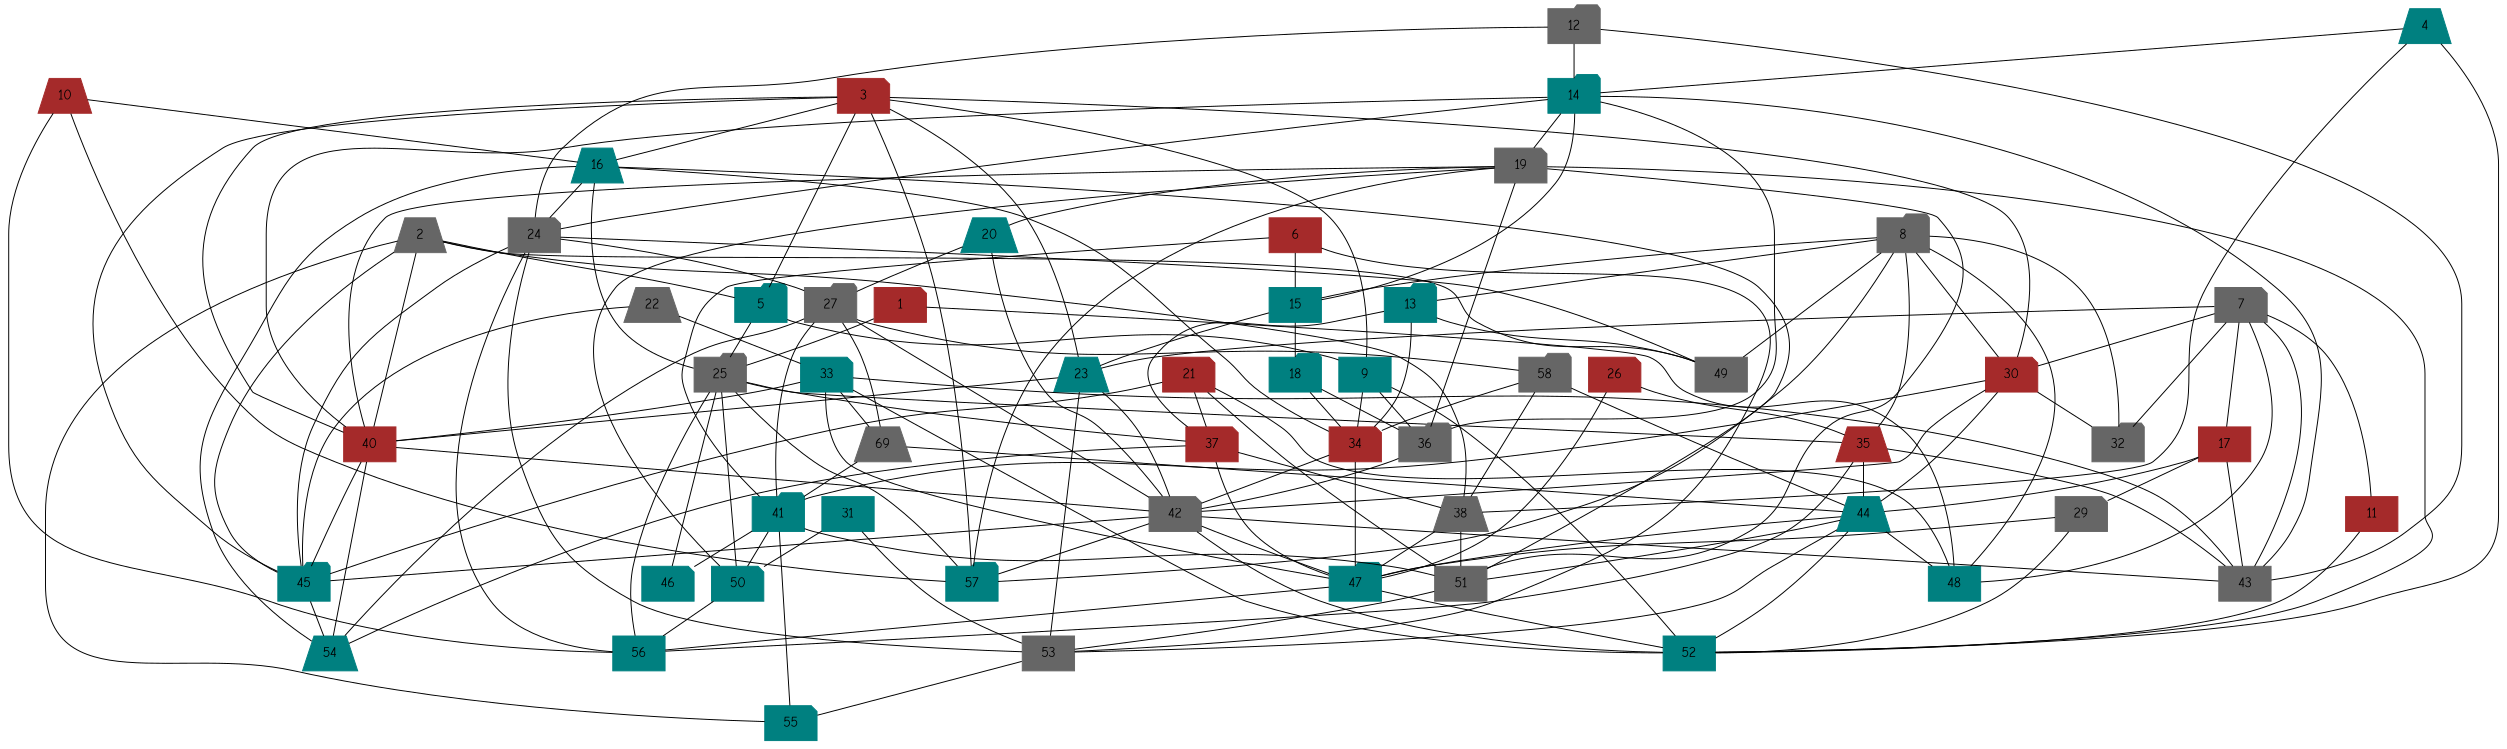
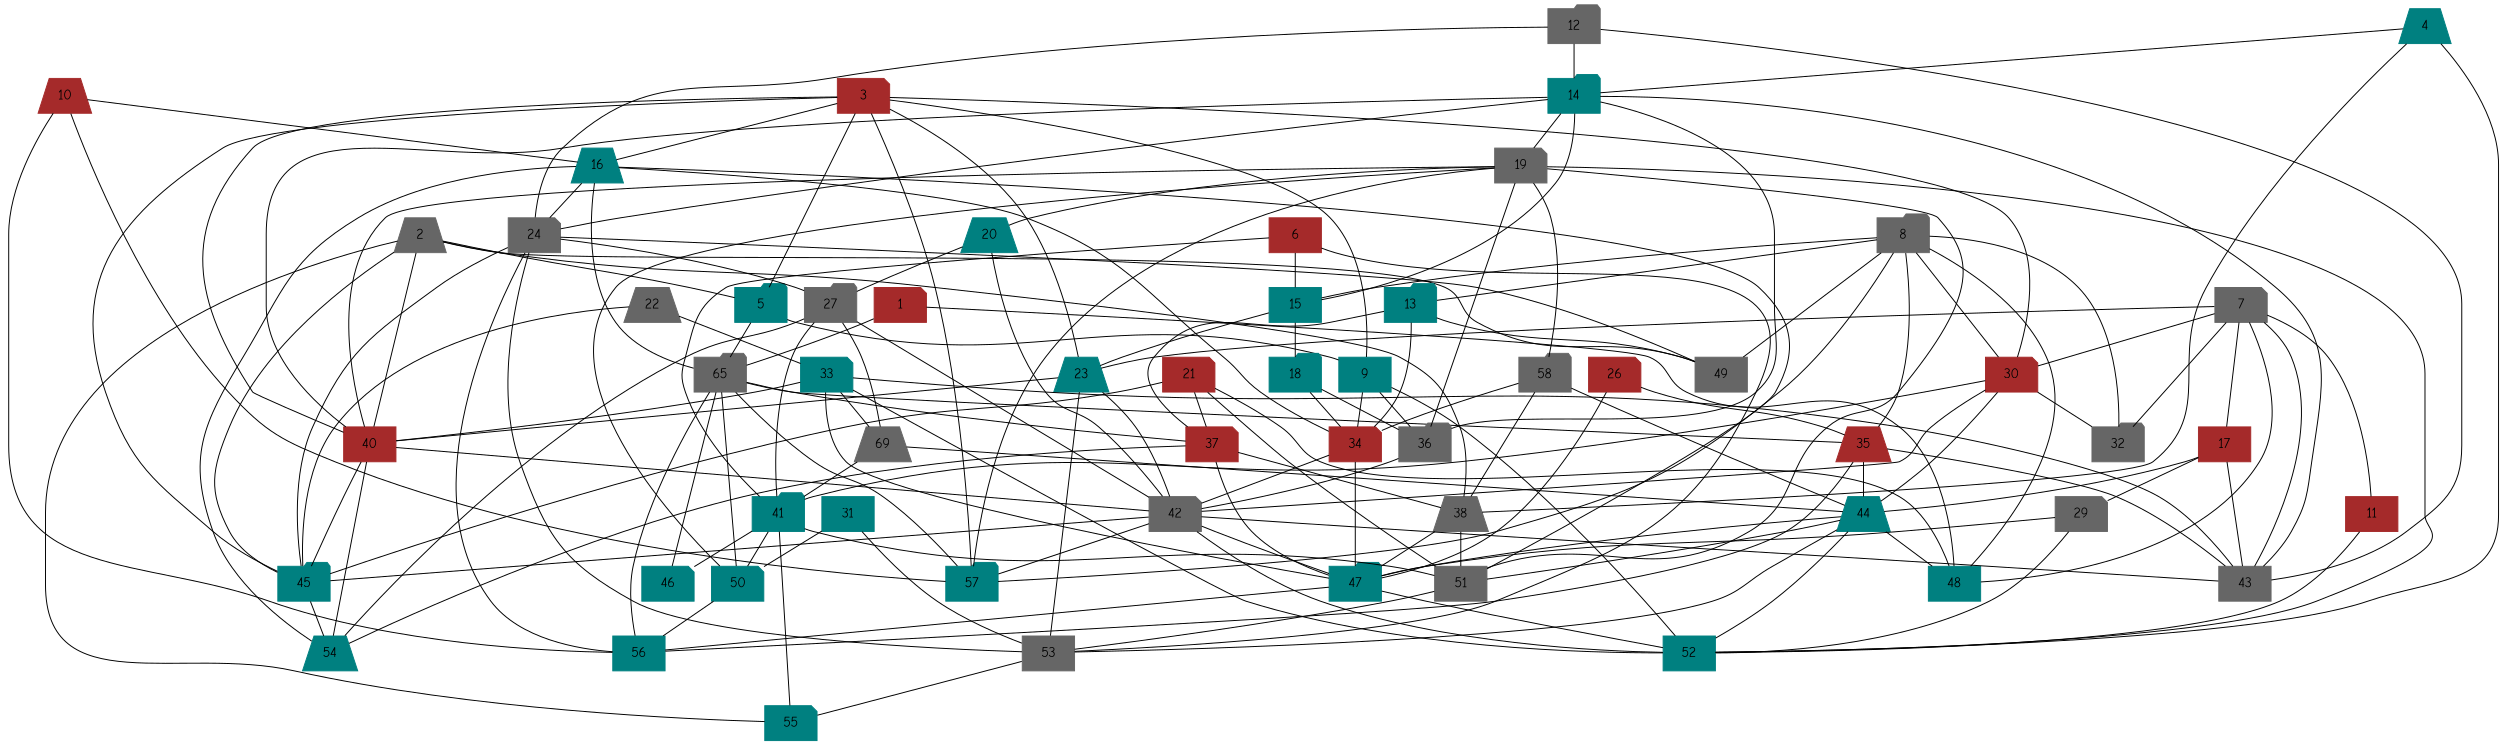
(1103, 354) -> (1557, 254)
(720, 375) -> (720, 375)
